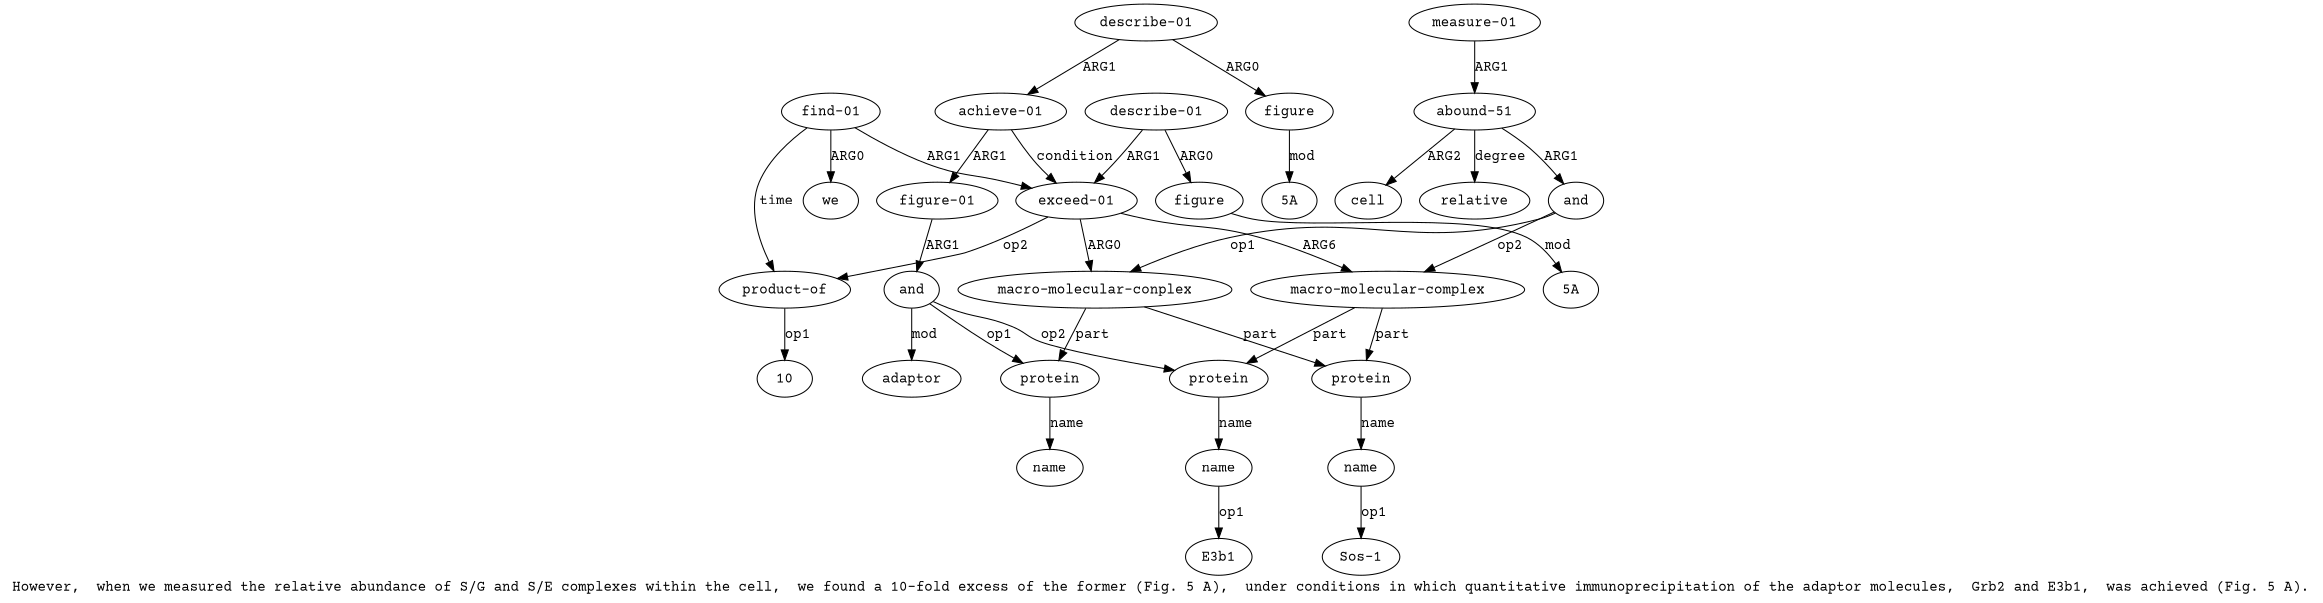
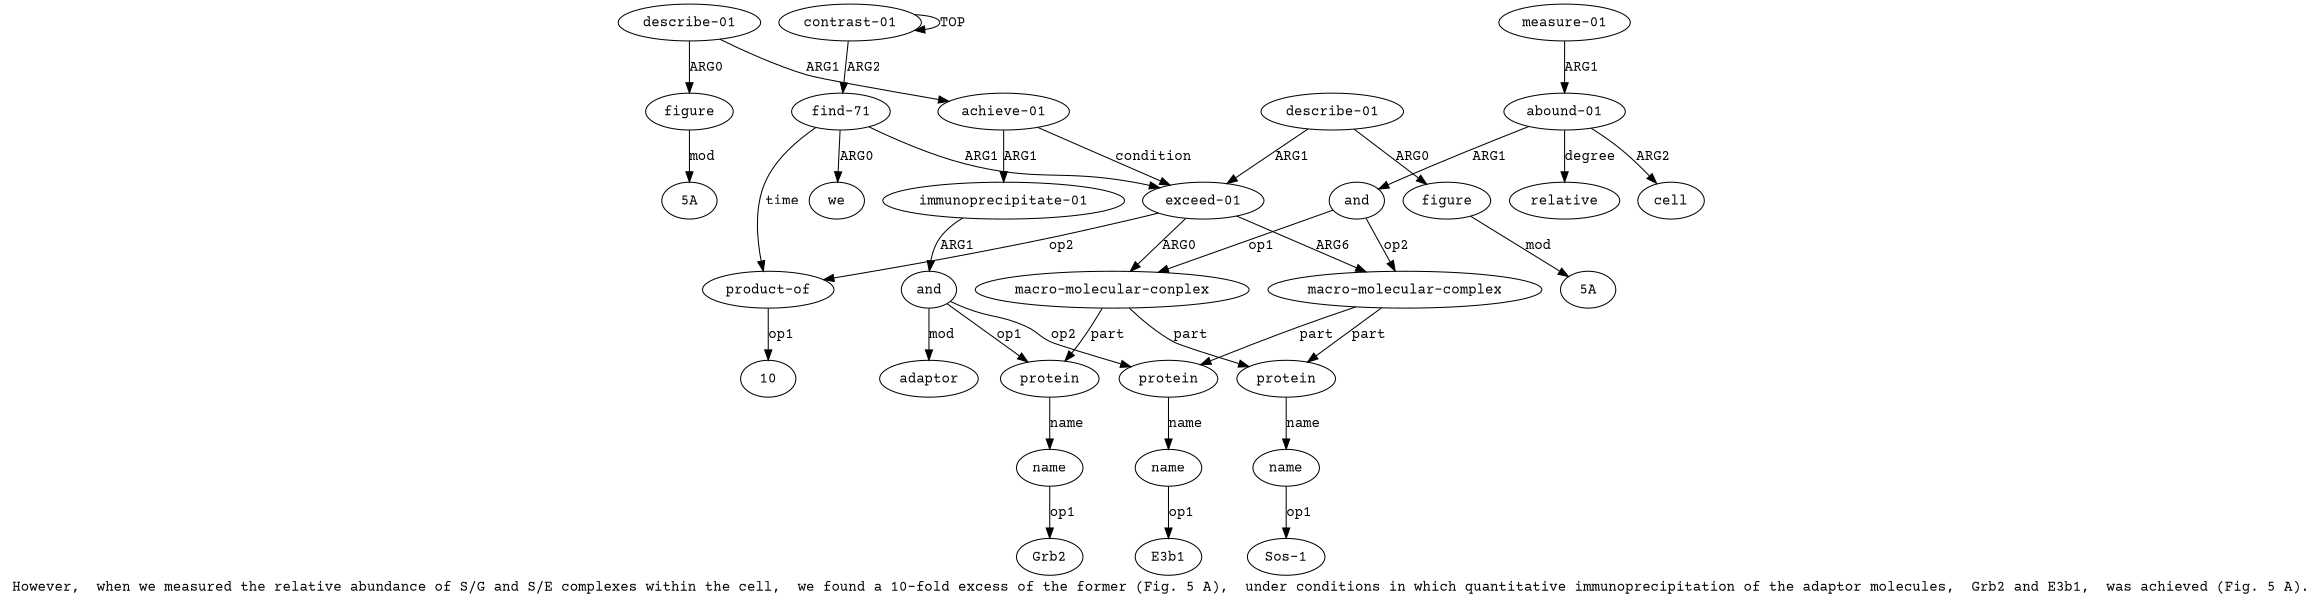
none -> (850, 23)
(831, 112) -> (841, 112)
(1475, 112) -> (1565, 112)
(937, 201) -> (1004, 201)
none -> (1050, 557)
